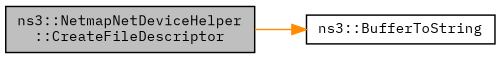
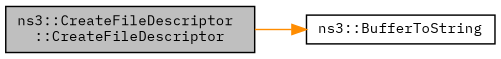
(130, 29) -> (130, 29)
